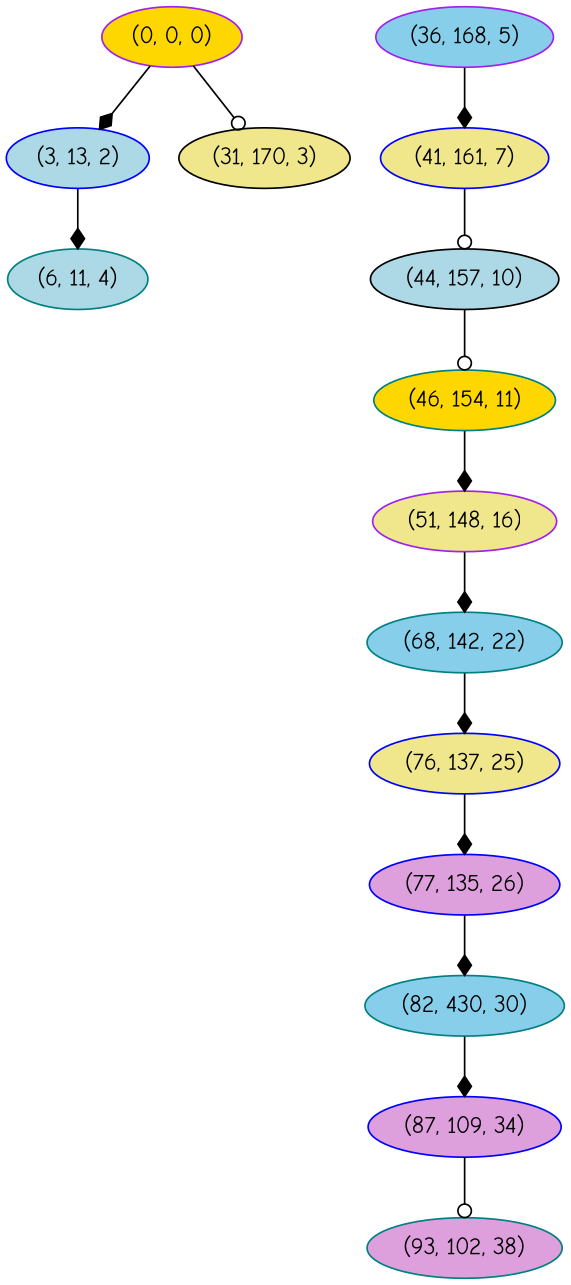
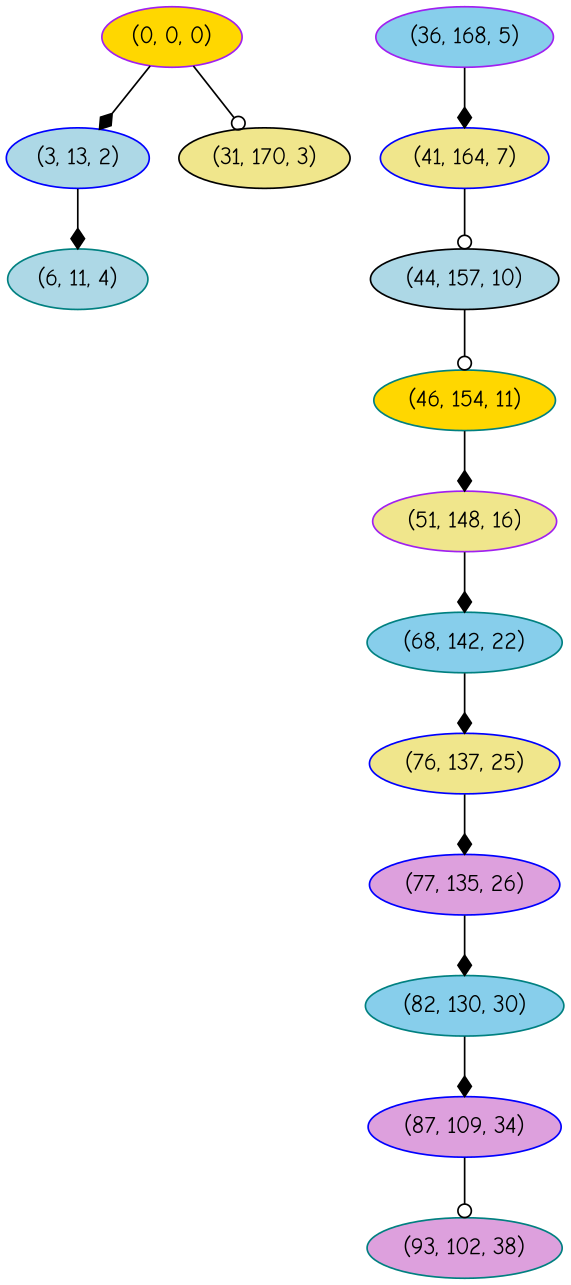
(465, 158) -> (465, 158)
(465, 1006) -> (465, 1006)
